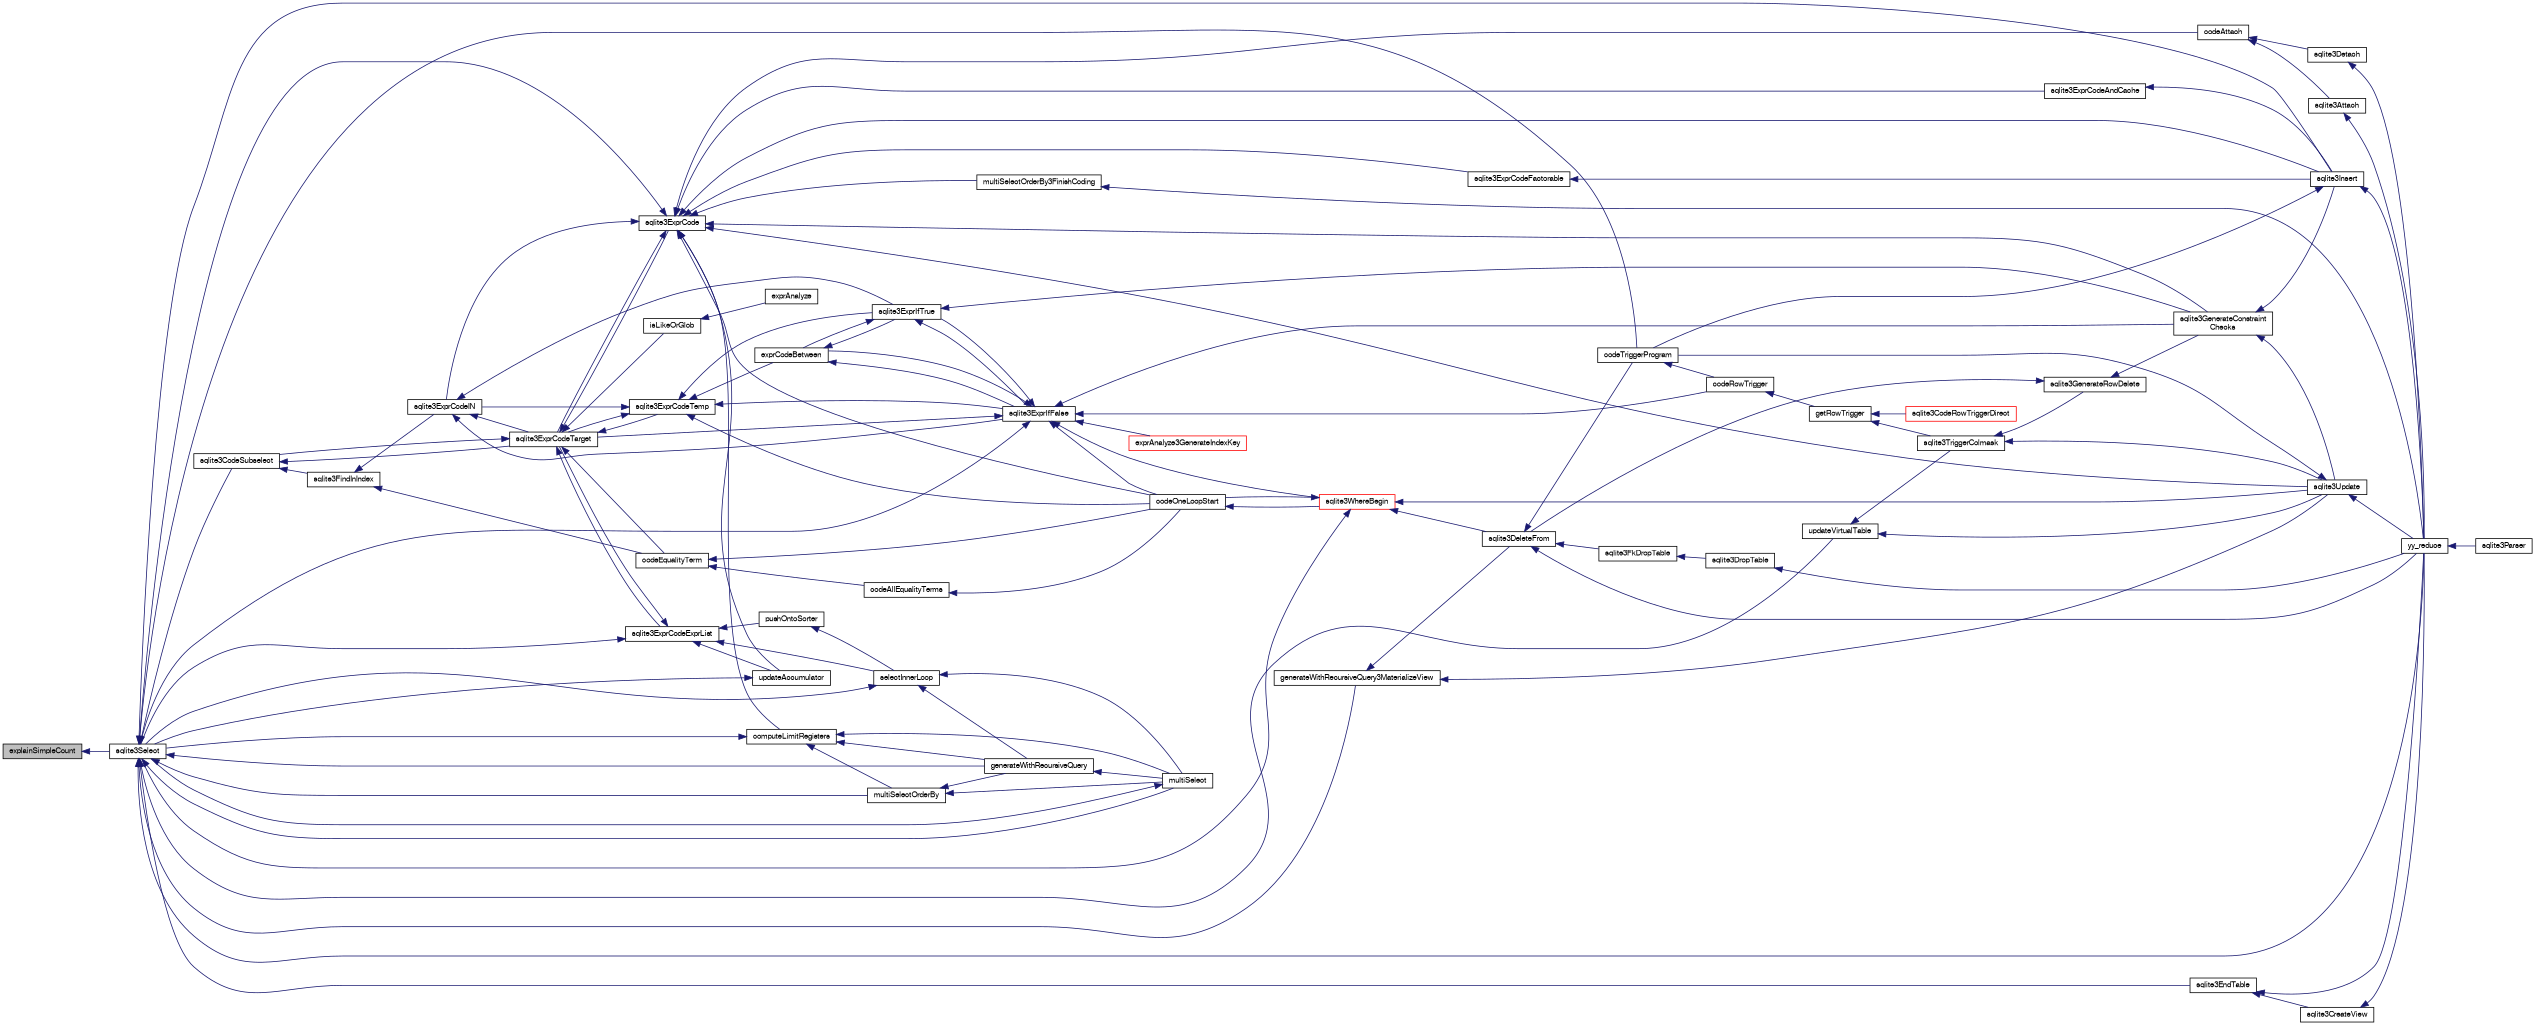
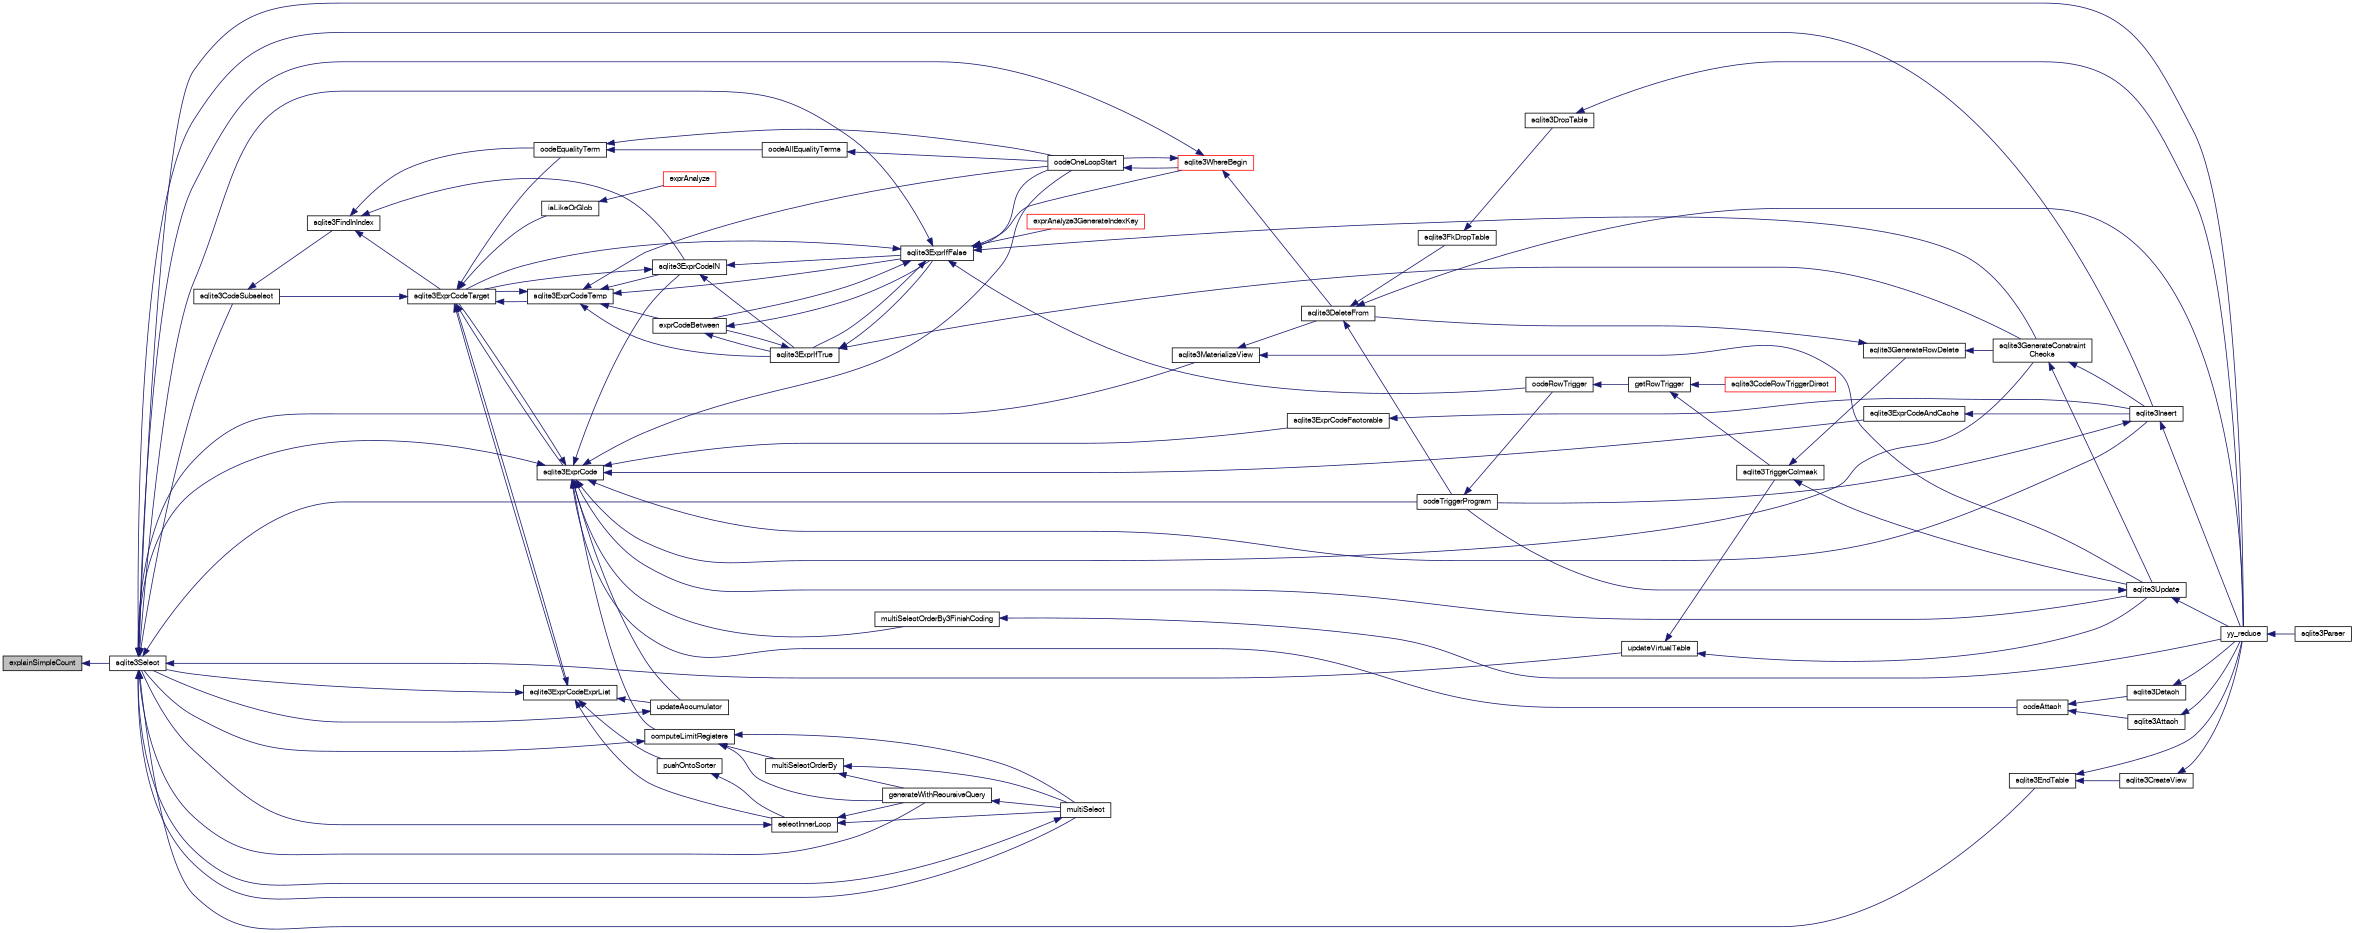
(792, 297) -> (690, 179)
(399, 455) -> (401, 262)
(1855, 502) -> none
(1357, 678) -> (1216, 355)
(511, 795) -> none
